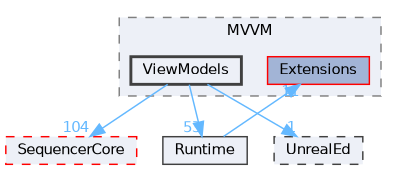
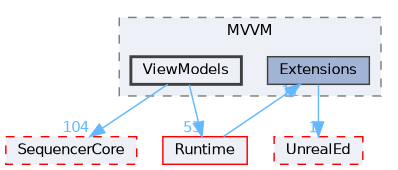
(318, 71) -> (318, 71)
(246, 107) -> (318, 105)
(205, 151) -> (205, 151)
(318, 151) -> (318, 151)
